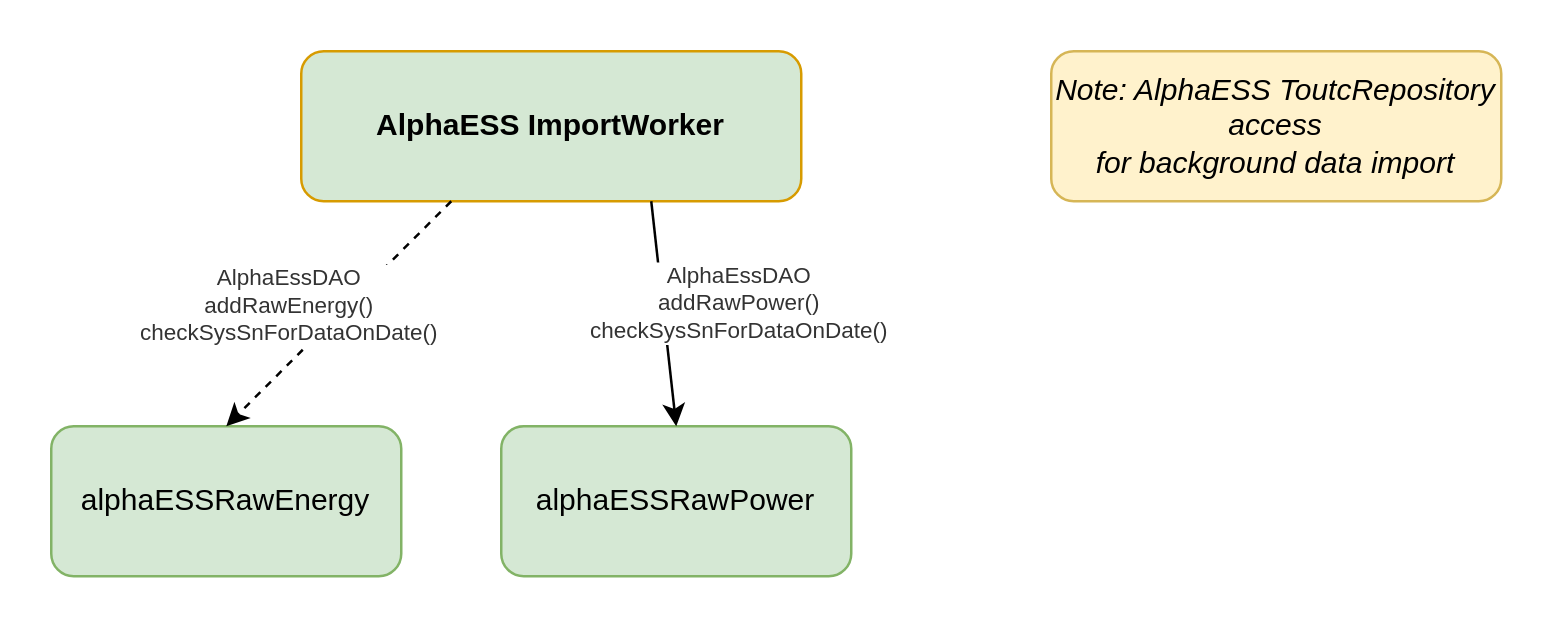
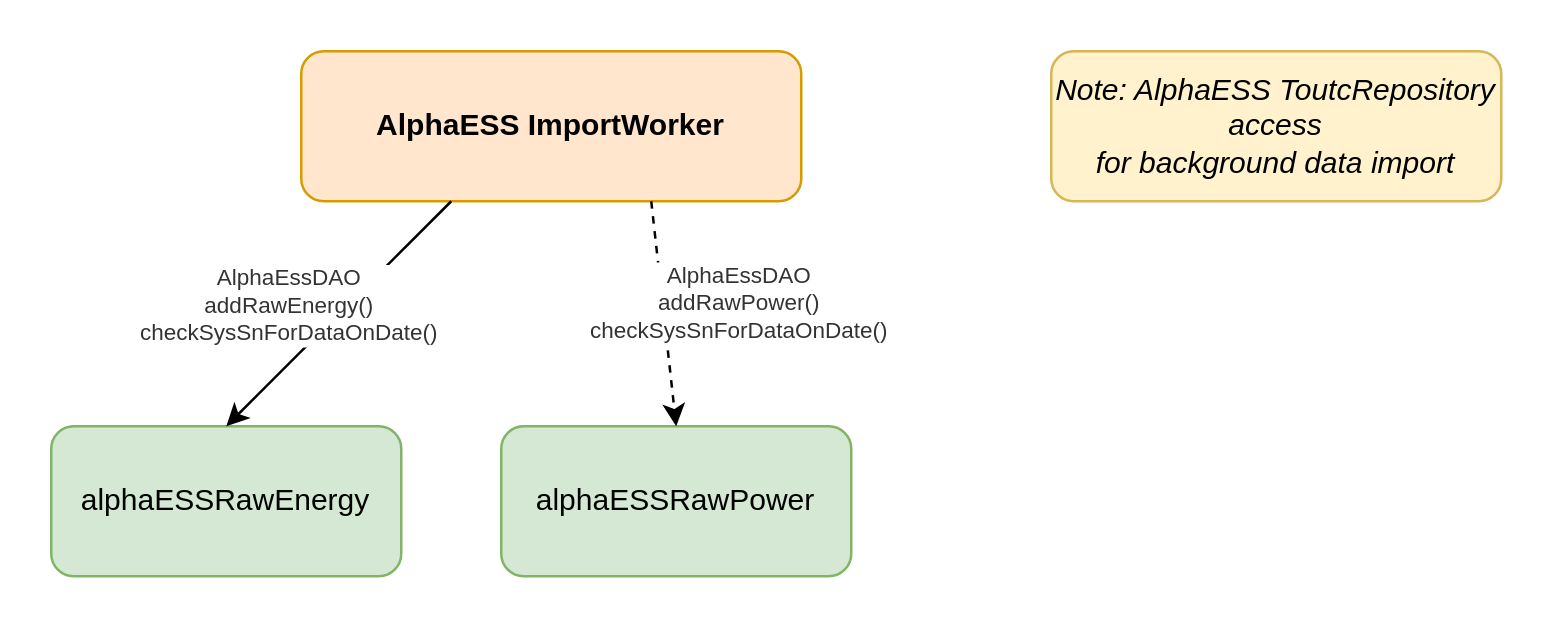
(551, 126) -> (551, 126)
(671, 377) -> (671, 377)
(272, 380) -> (272, 380)
